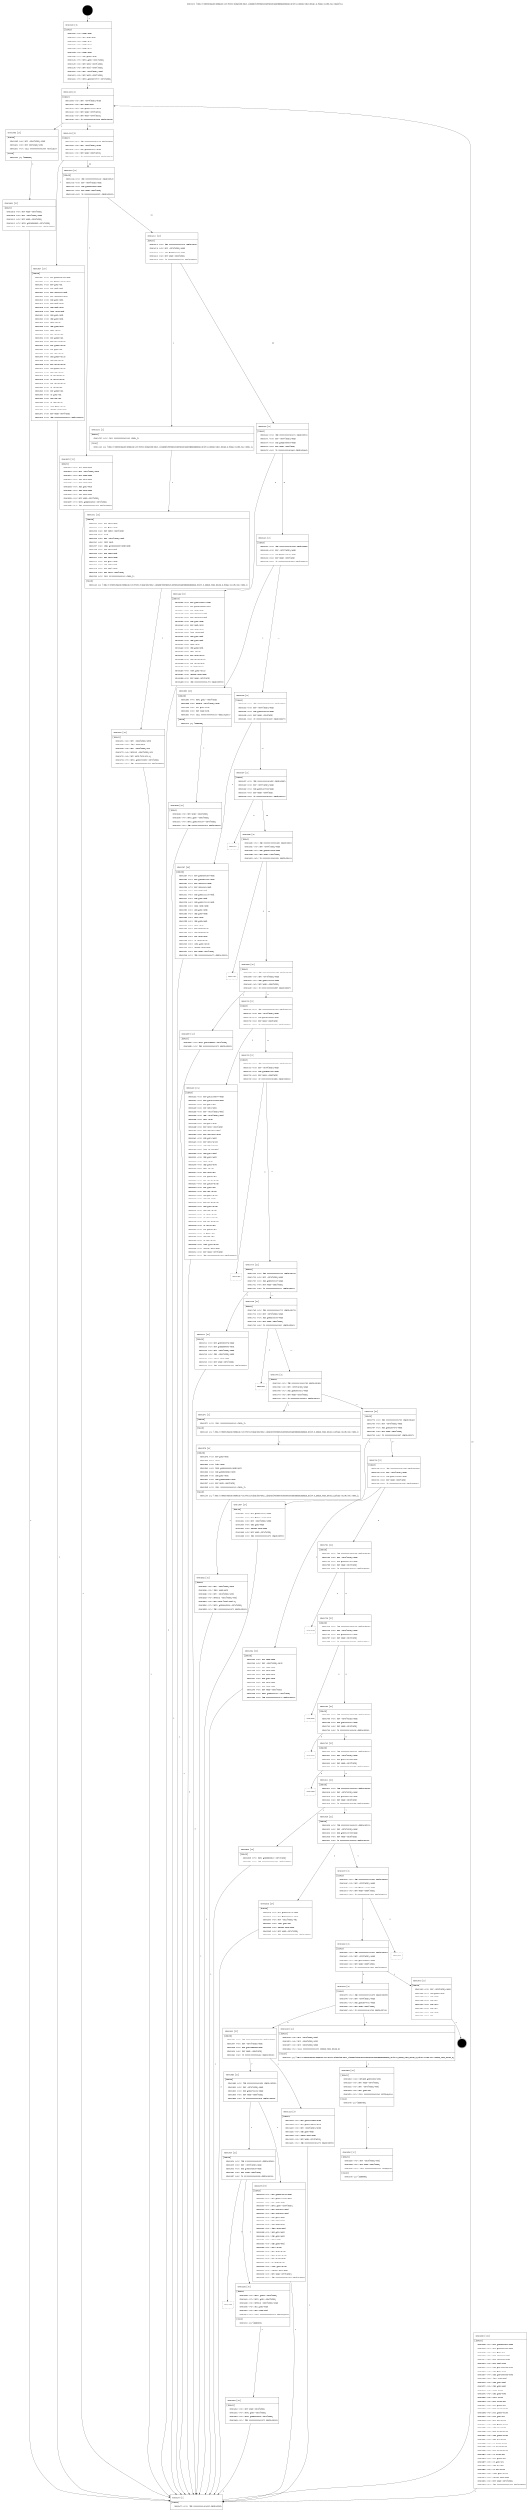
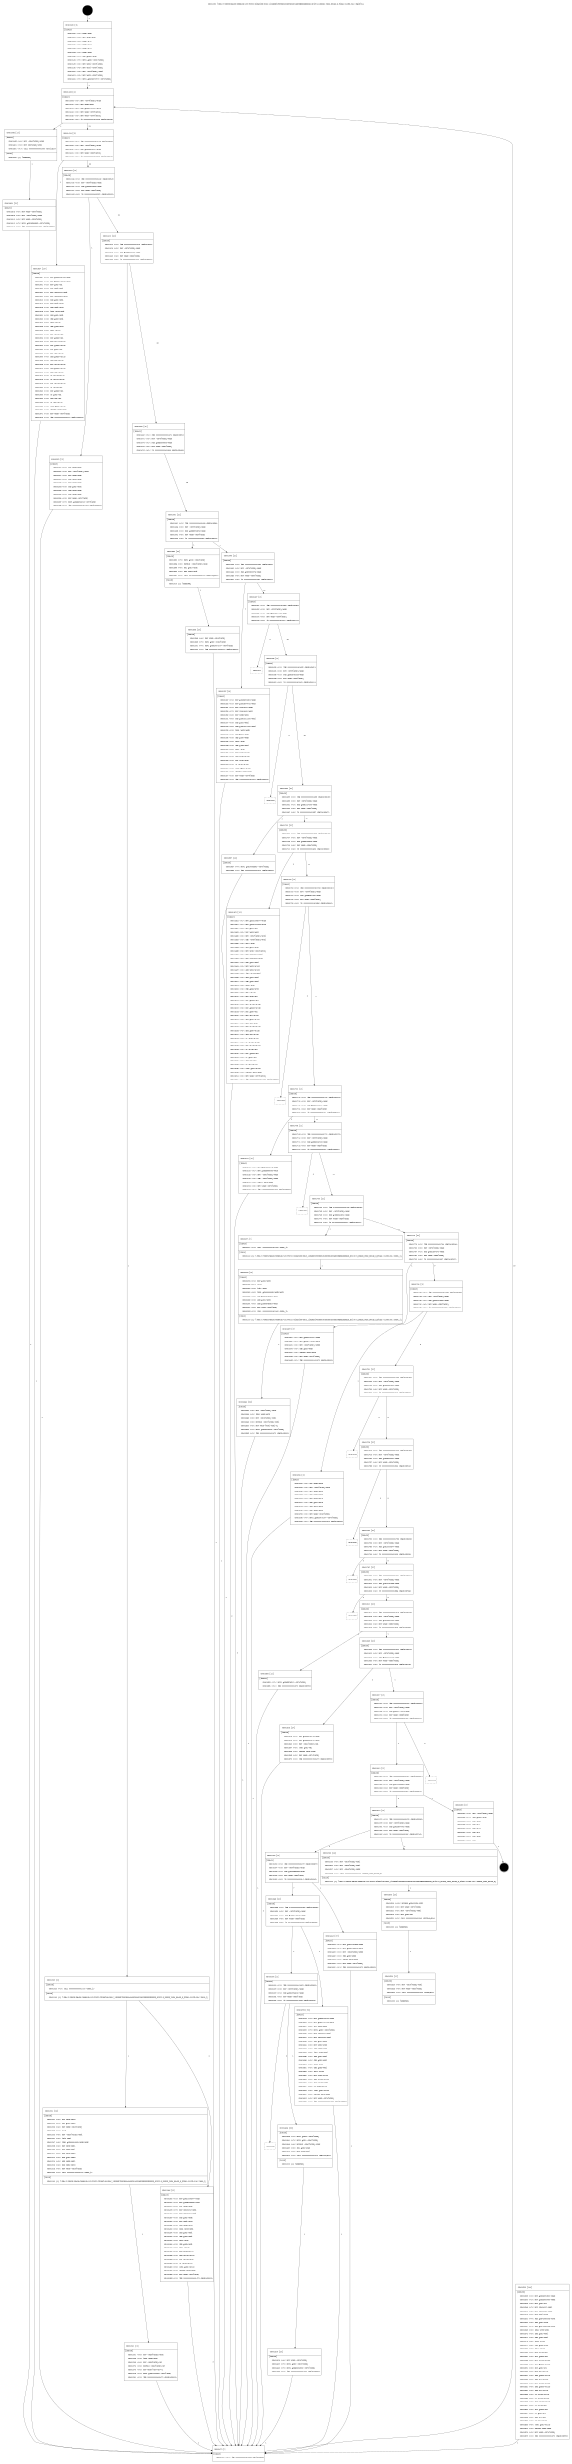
(254, 532) -> (199, 2084)
